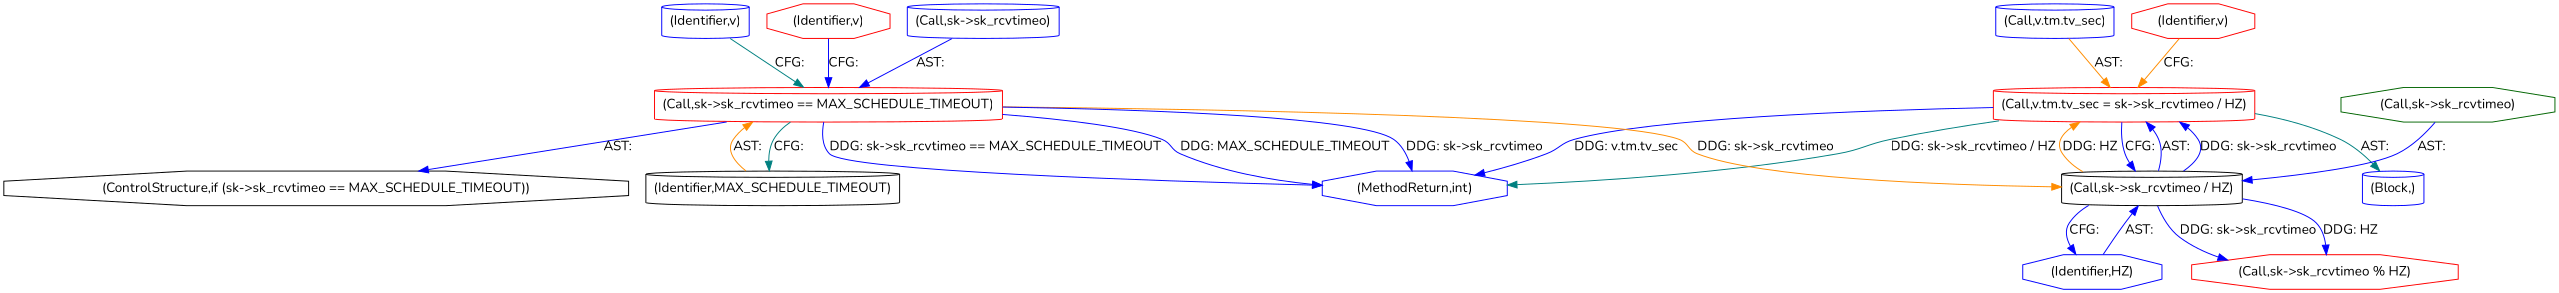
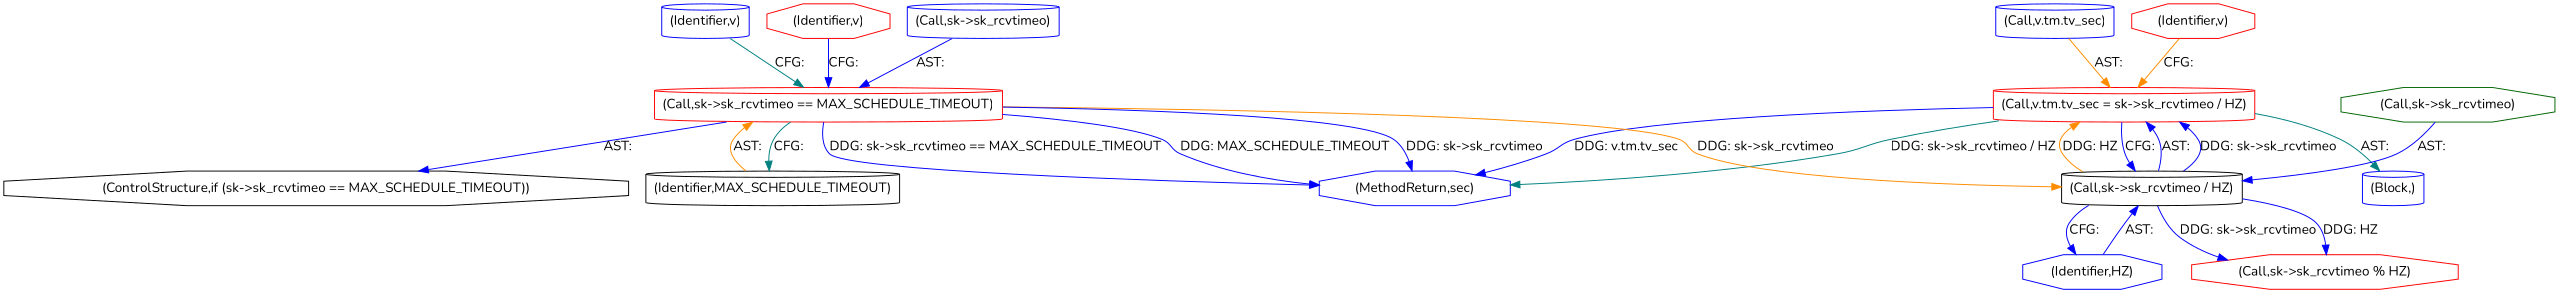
(1415, 188) -> (1415, 188)
